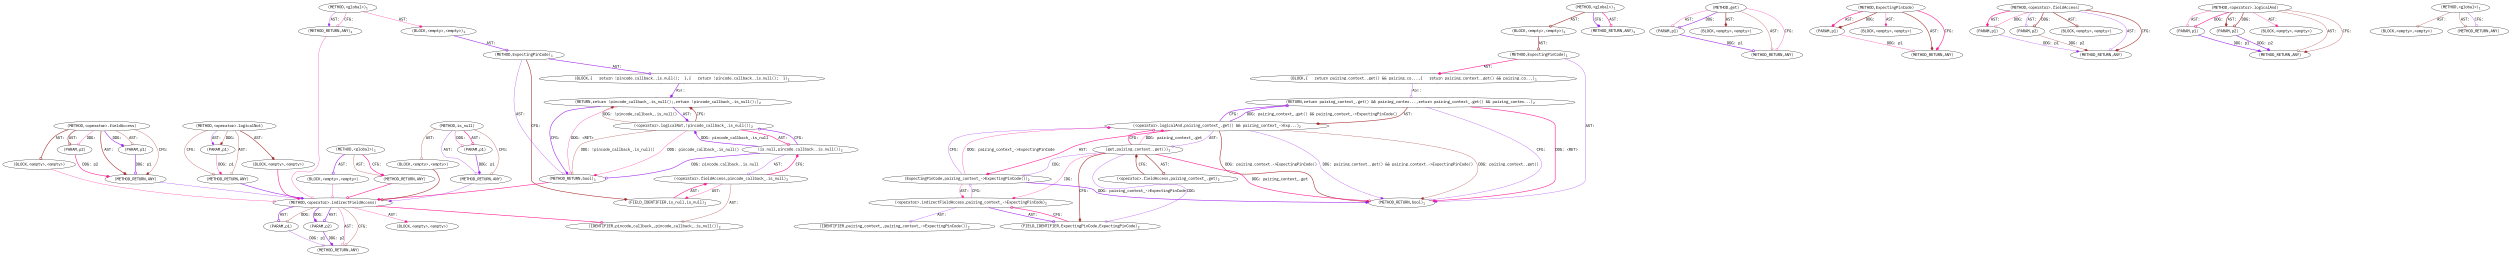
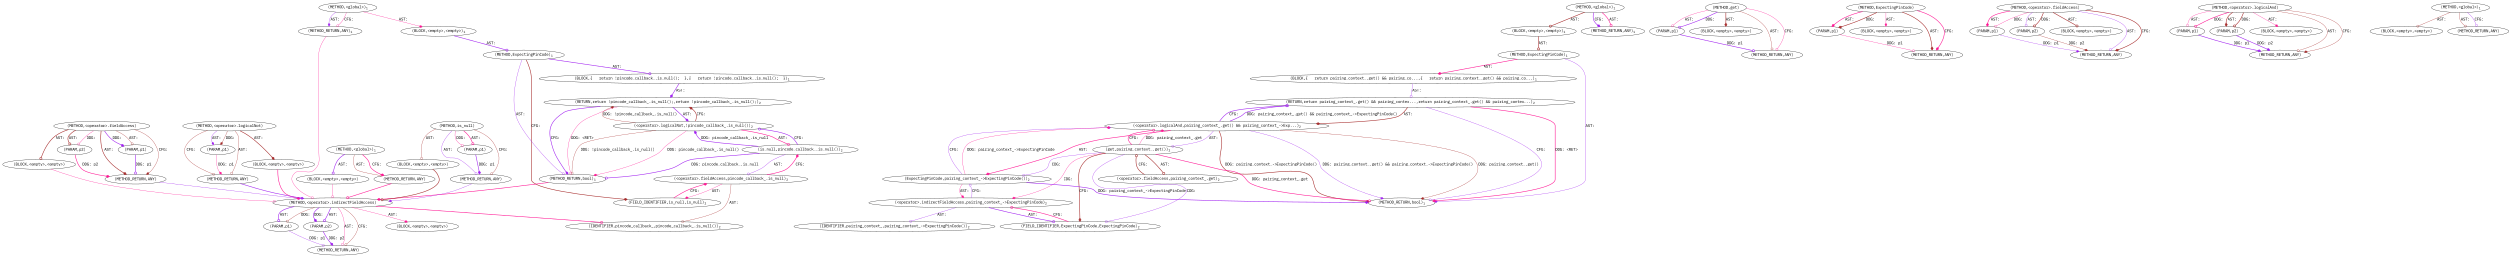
(1137, 168) -> (1137, 167)
(696, 191) -> (696, 191)
